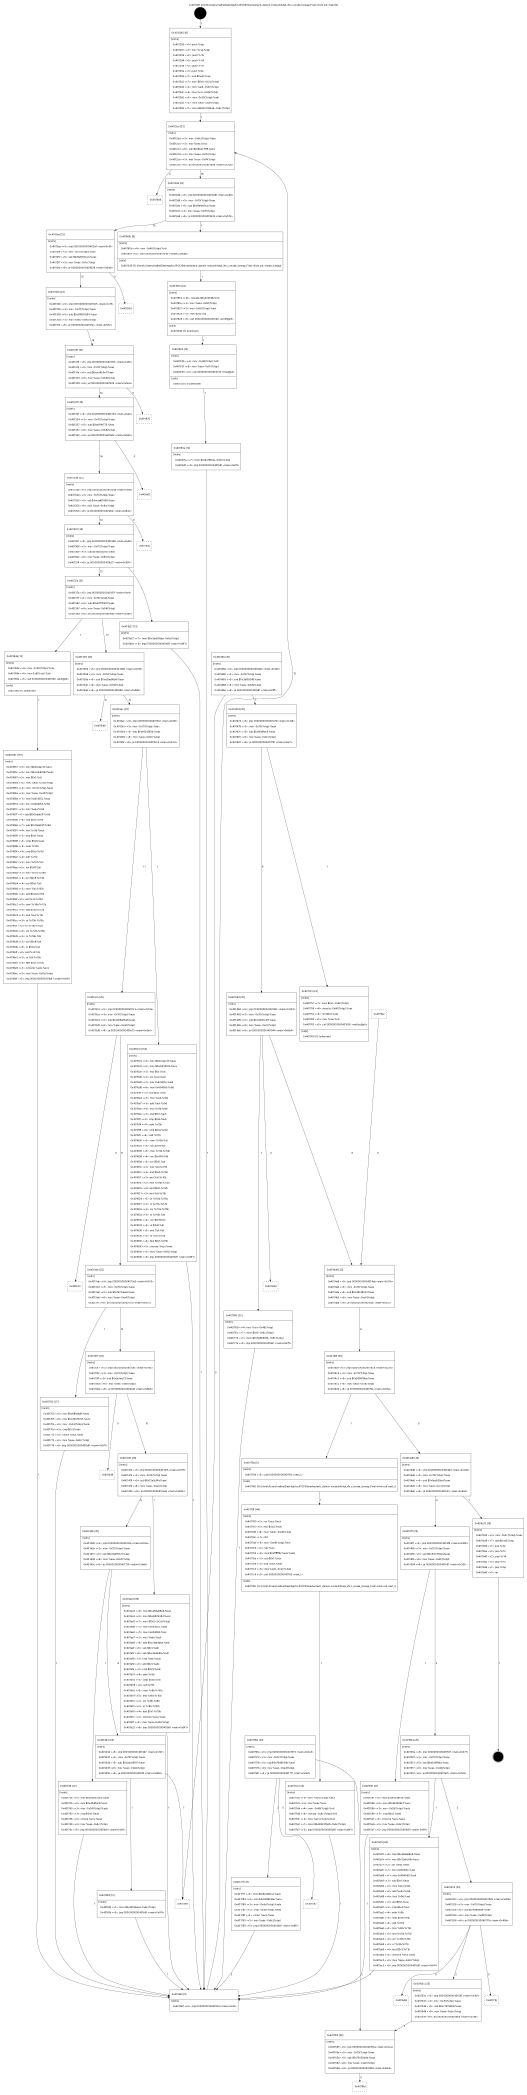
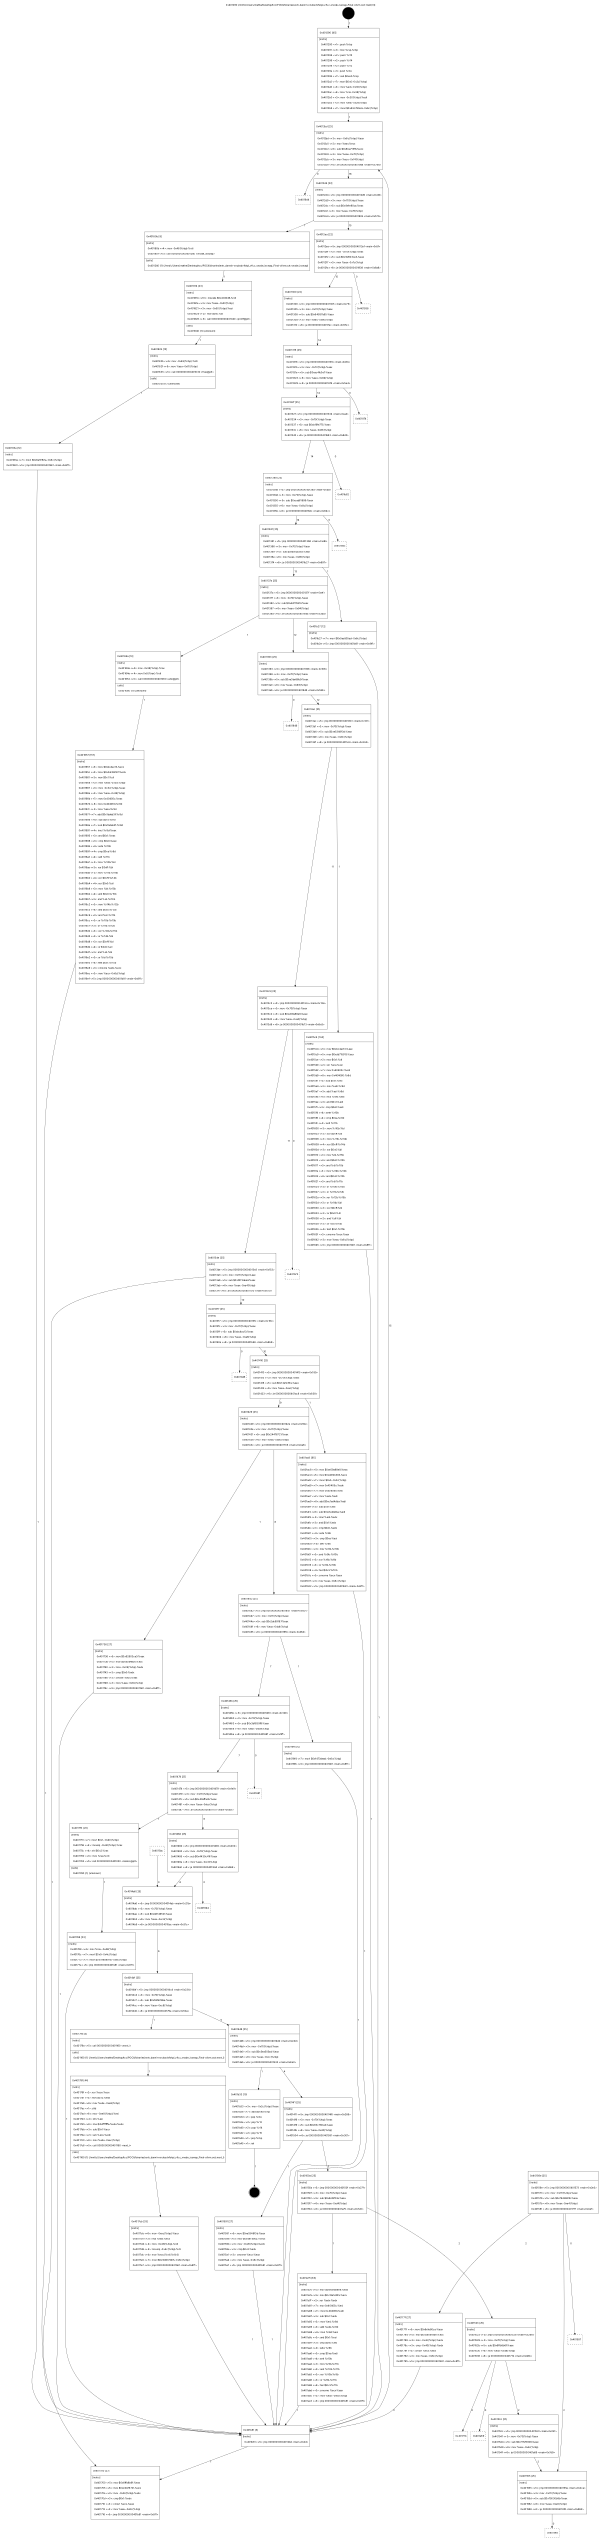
(258, 1172) -> (103, 1905)
(55, 1762) -> (204, 2463)
(182, 1833) -> (264, 1666)
